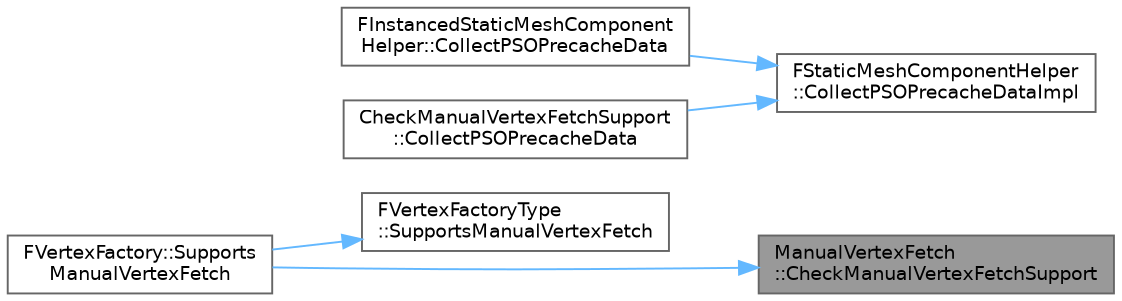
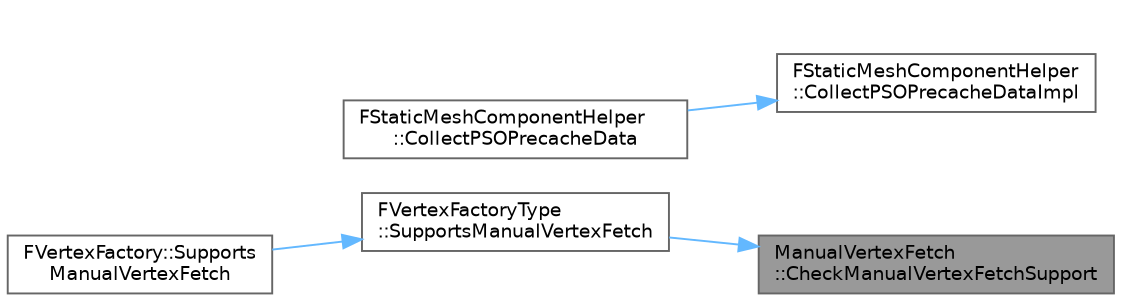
(515, 37) -> none
(515, 129) -> (515, 129)
(506, 269) -> (704, 241)
